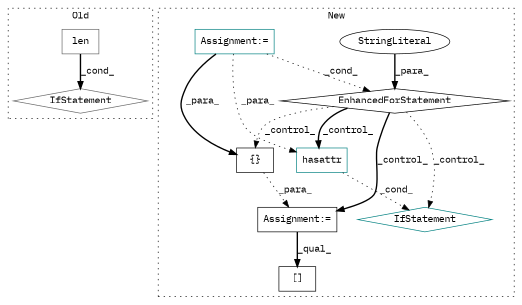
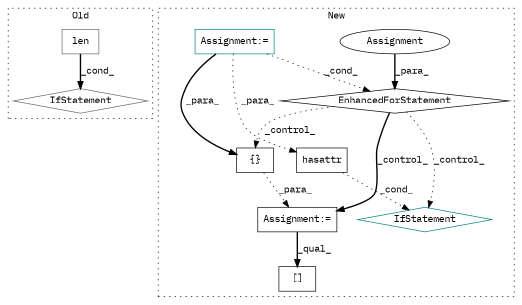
(395, 42) -> (395, 42)
(327, 120) -> none
(322, 160) -> (322, 160)
